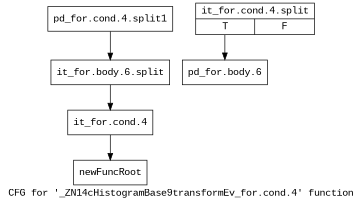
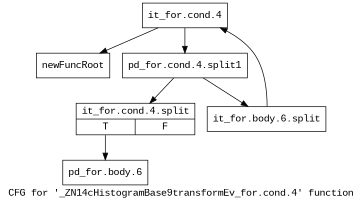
none -> (185, 37)
none -> (164, 88)
